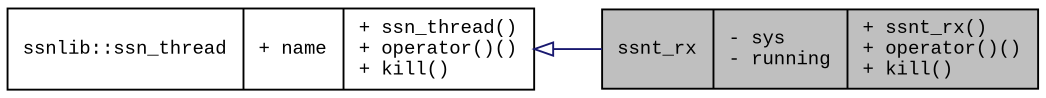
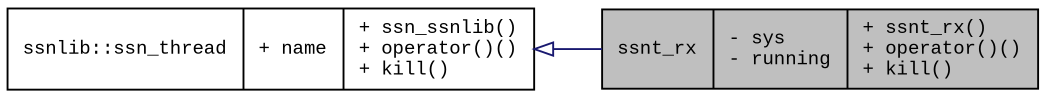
(439, 27) -> (439, 27)
